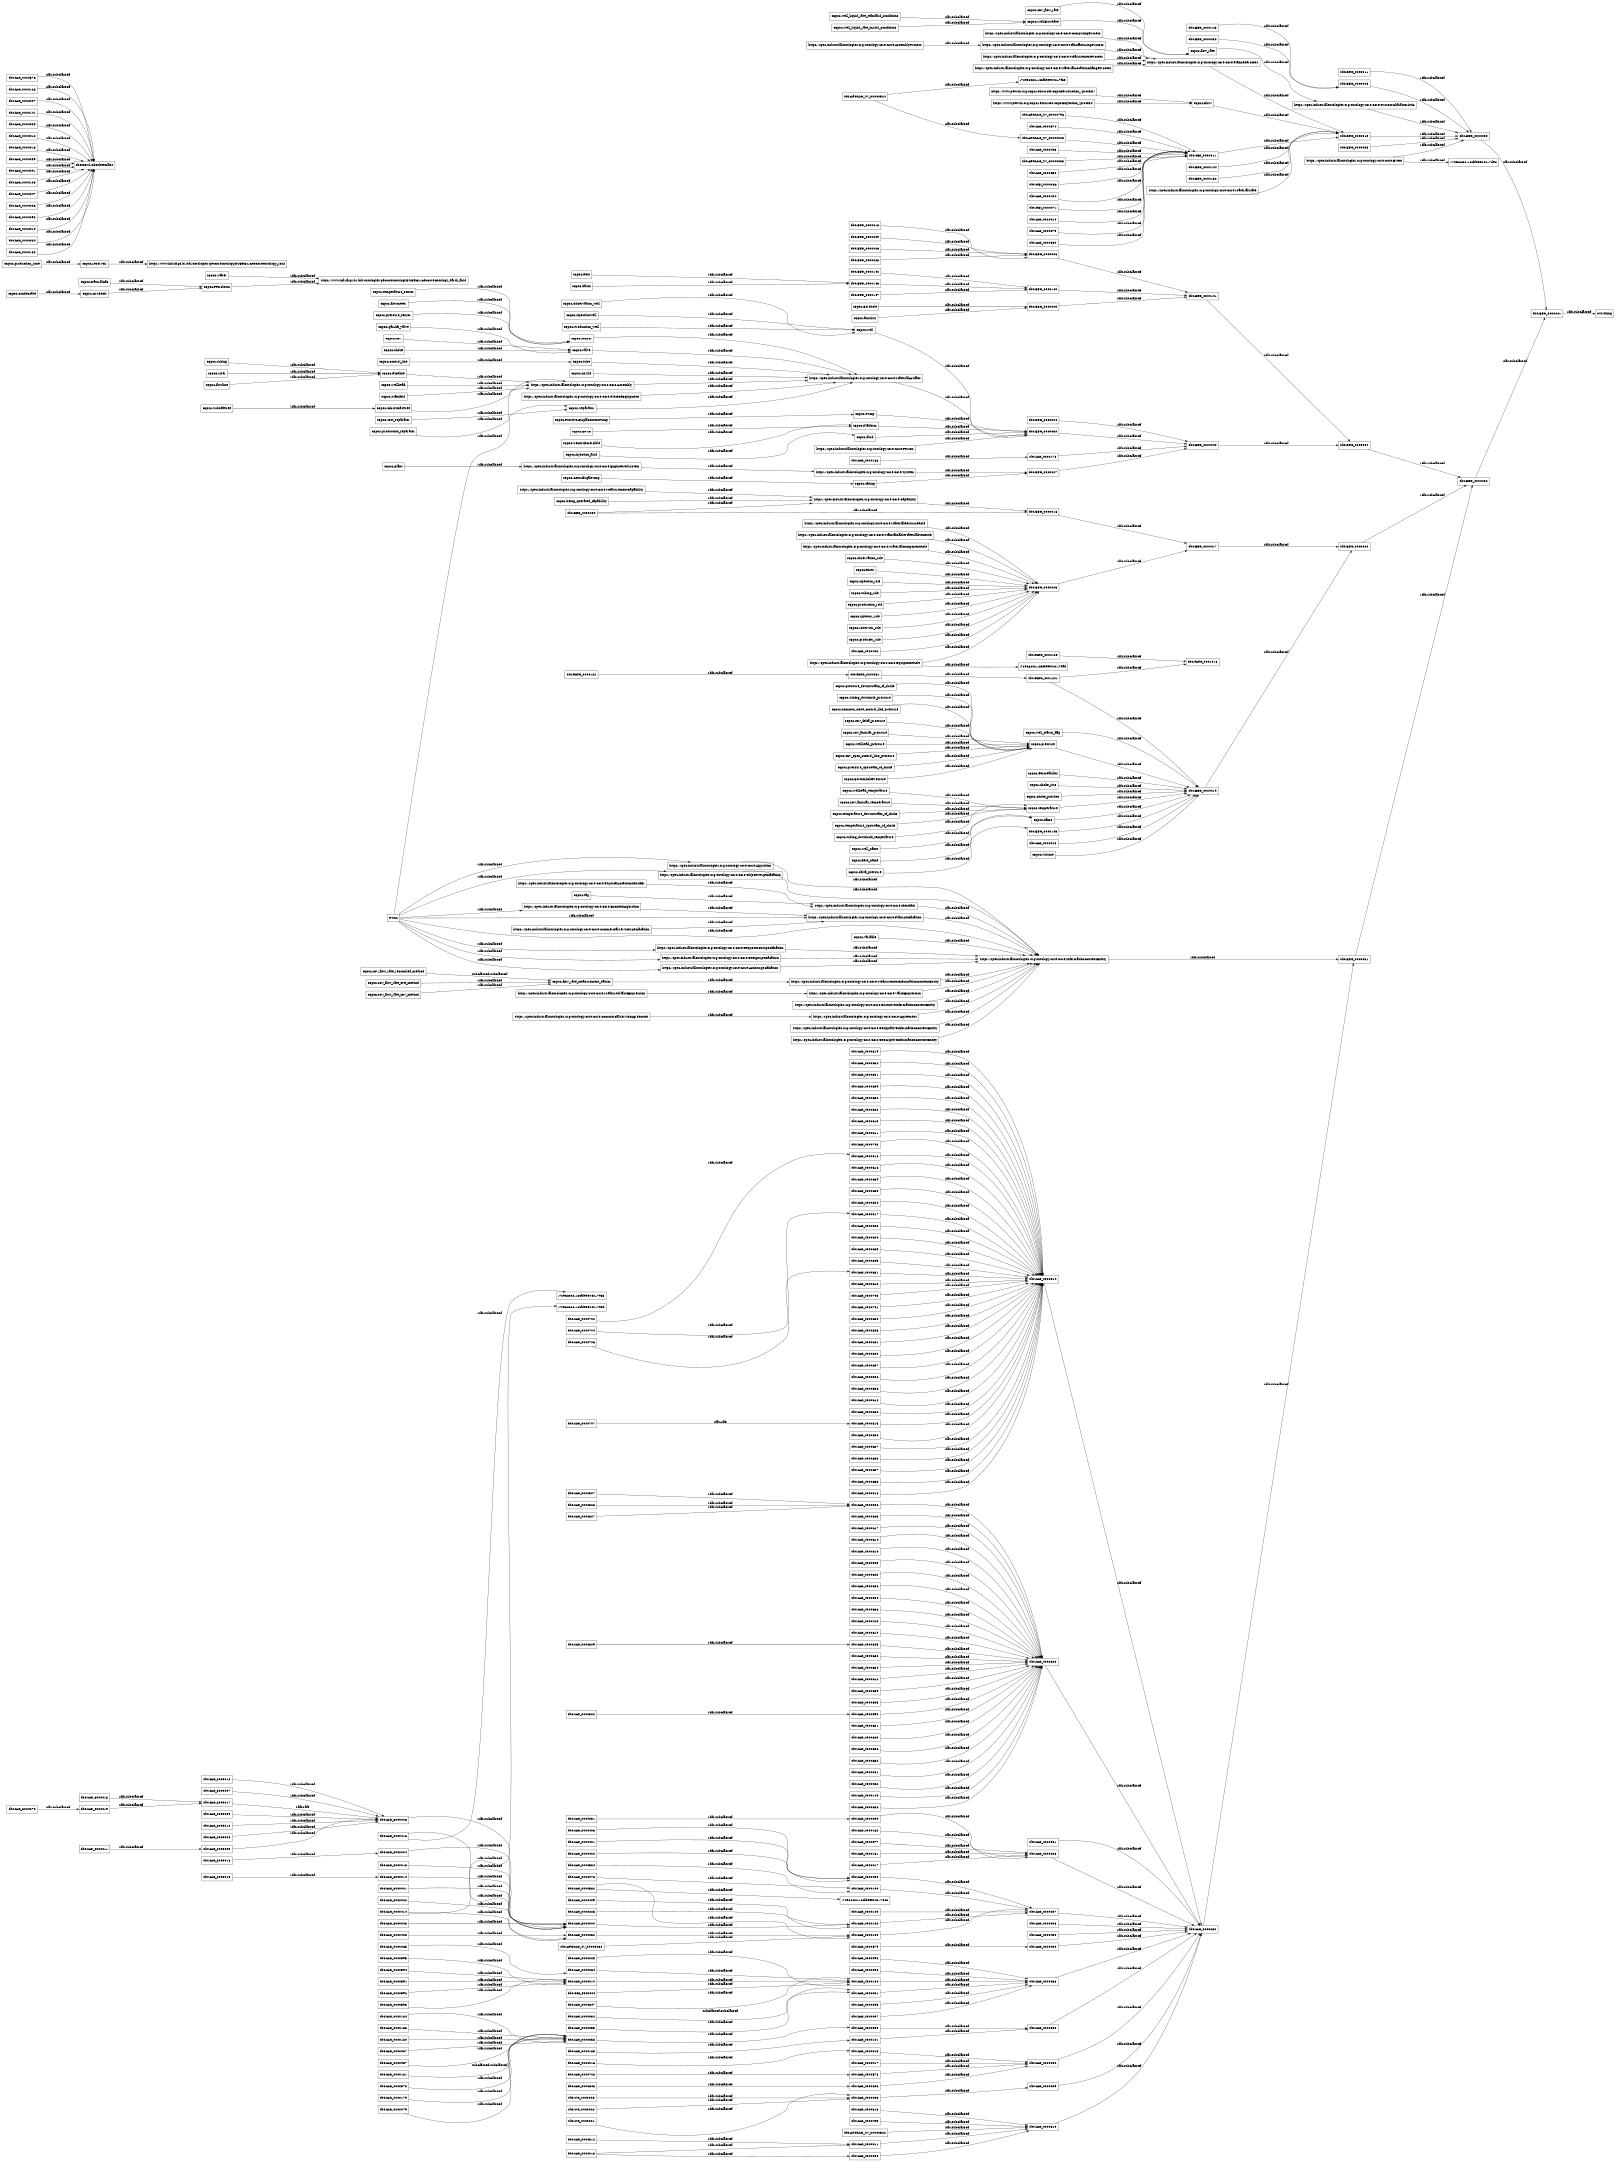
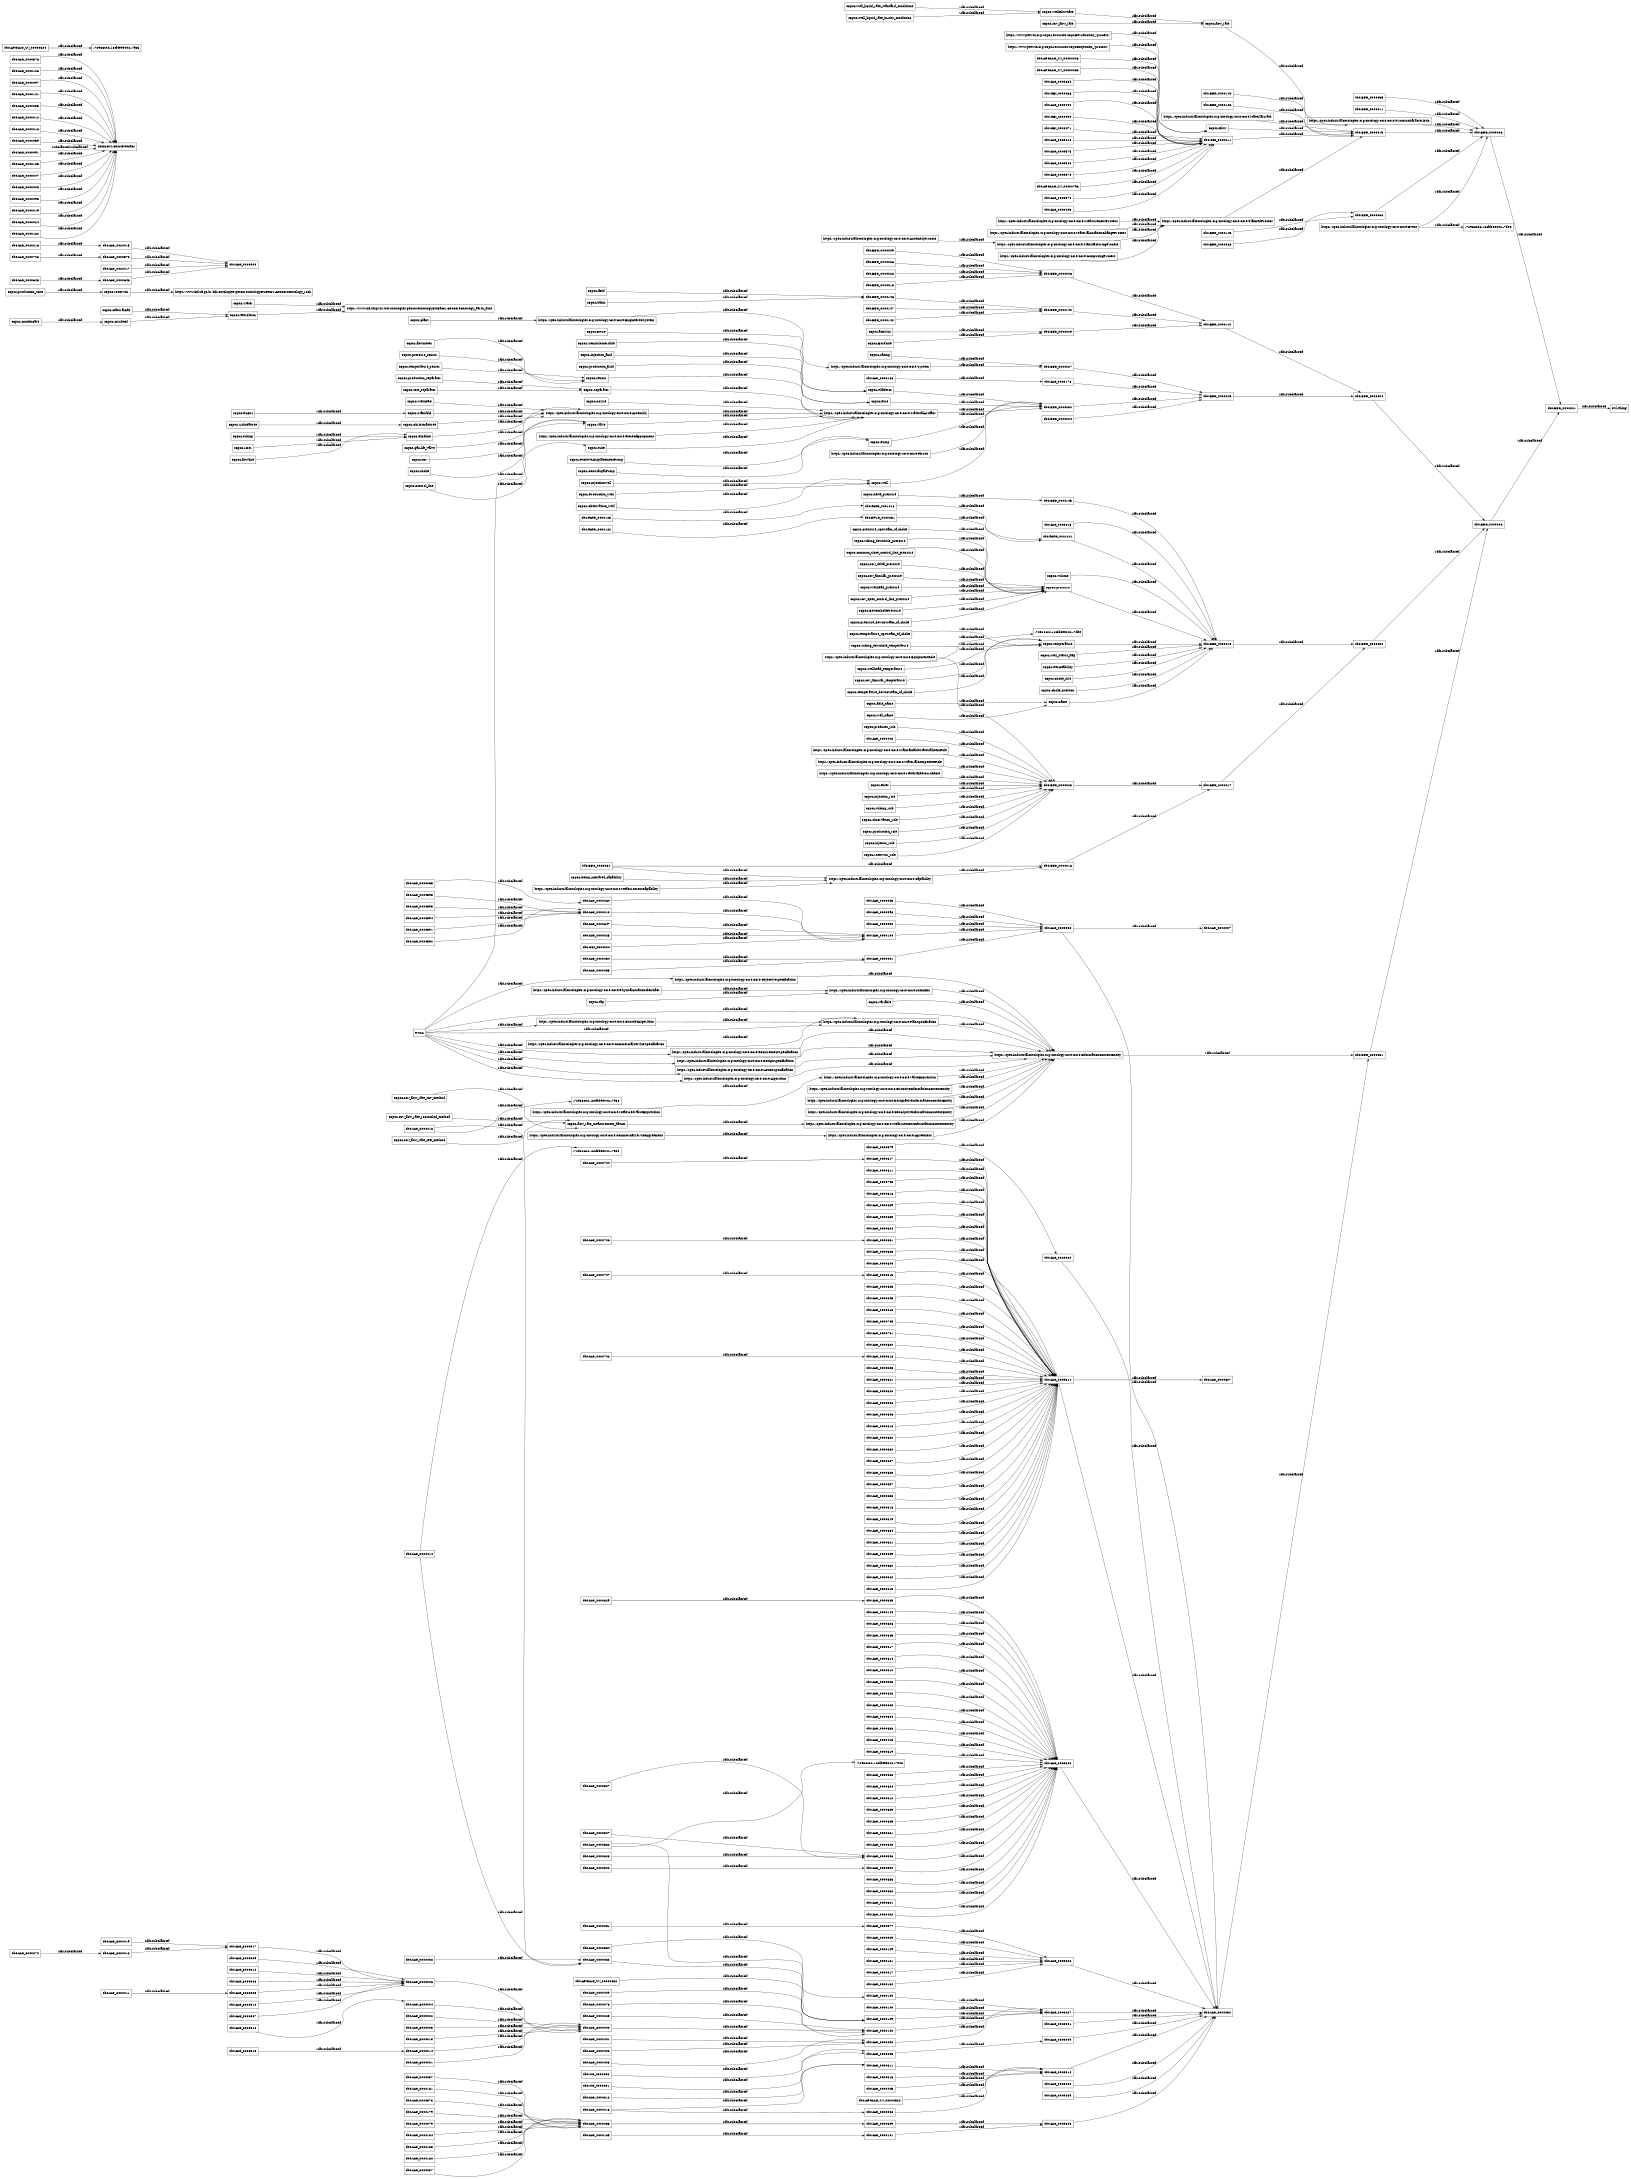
none -> (1058, 117)
(945, 125) -> none
(58, 166) -> (70, 148)
none -> (1058, 175)
none -> (596, 367)
none -> (243, 413)
(726, 481) -> (753, 477)
(1122, 672) -> (976, 511)
(865, 675) -> (880, 518)
(490, 974) -> (510, 1119)
(972, 1351) -> (1137, 1380)
(720, 1422) -> (735, 1274)
(303, 1807) -> (329, 1952)
(57, 1809) -> (70, 1953)
(722, 1819) -> (737, 1926)
(722, 1883) -> (743, 2005)
none -> (880, 1950)
(956, 2008) -> (1137, 928)
(720, 2011) -> (735, 958)
(1140, 2011) -> none
(490, 2065) -> (510, 2094)
(581, 2110) -> none
